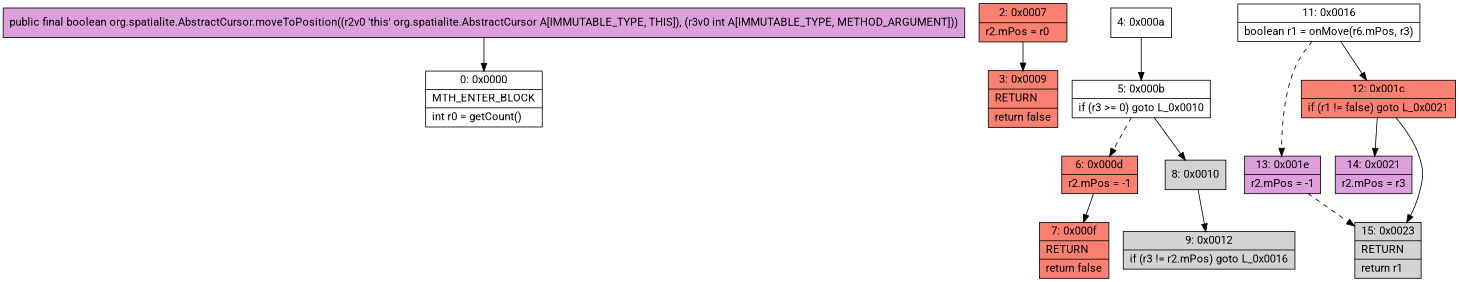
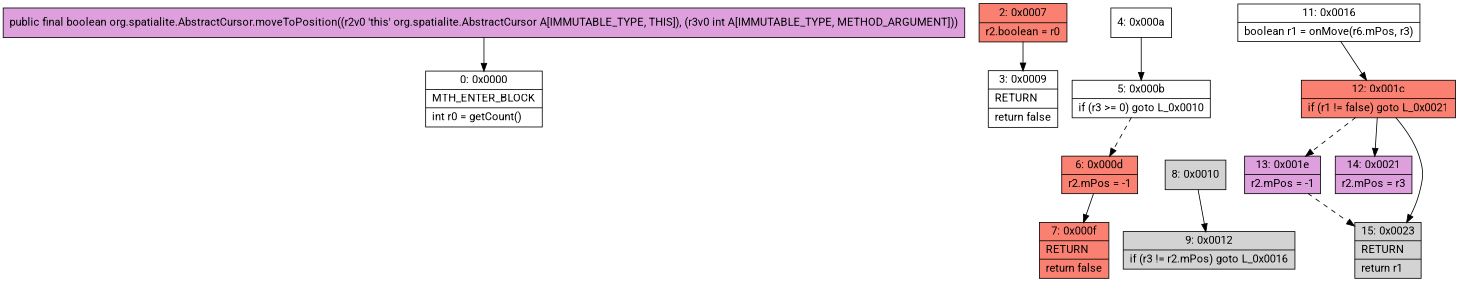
(1017, 32) -> (1023, 32)
(1287, 92) -> (1334, 134)
(1023, 99) -> (1023, 99)
(1167, 136) -> none
